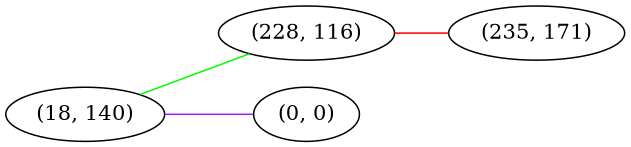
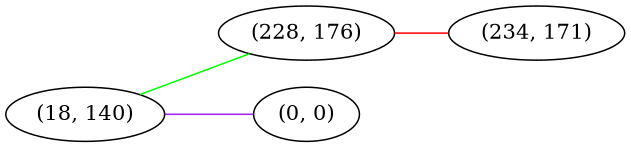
(307, 33) -> (307, 33)
(537, 33) -> (537, 33)
